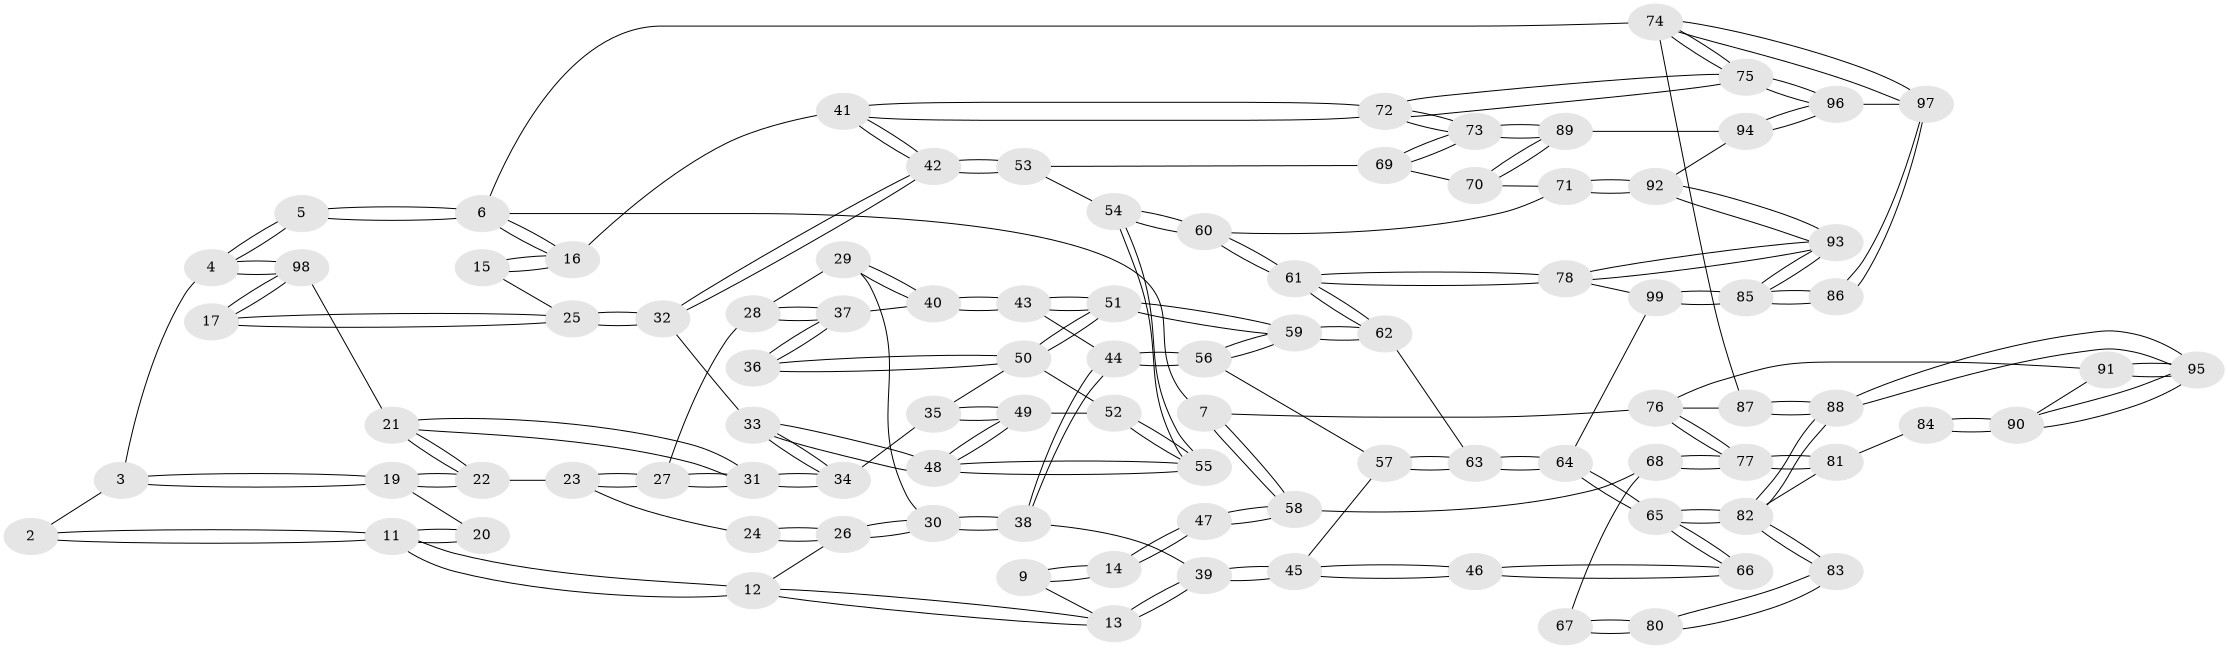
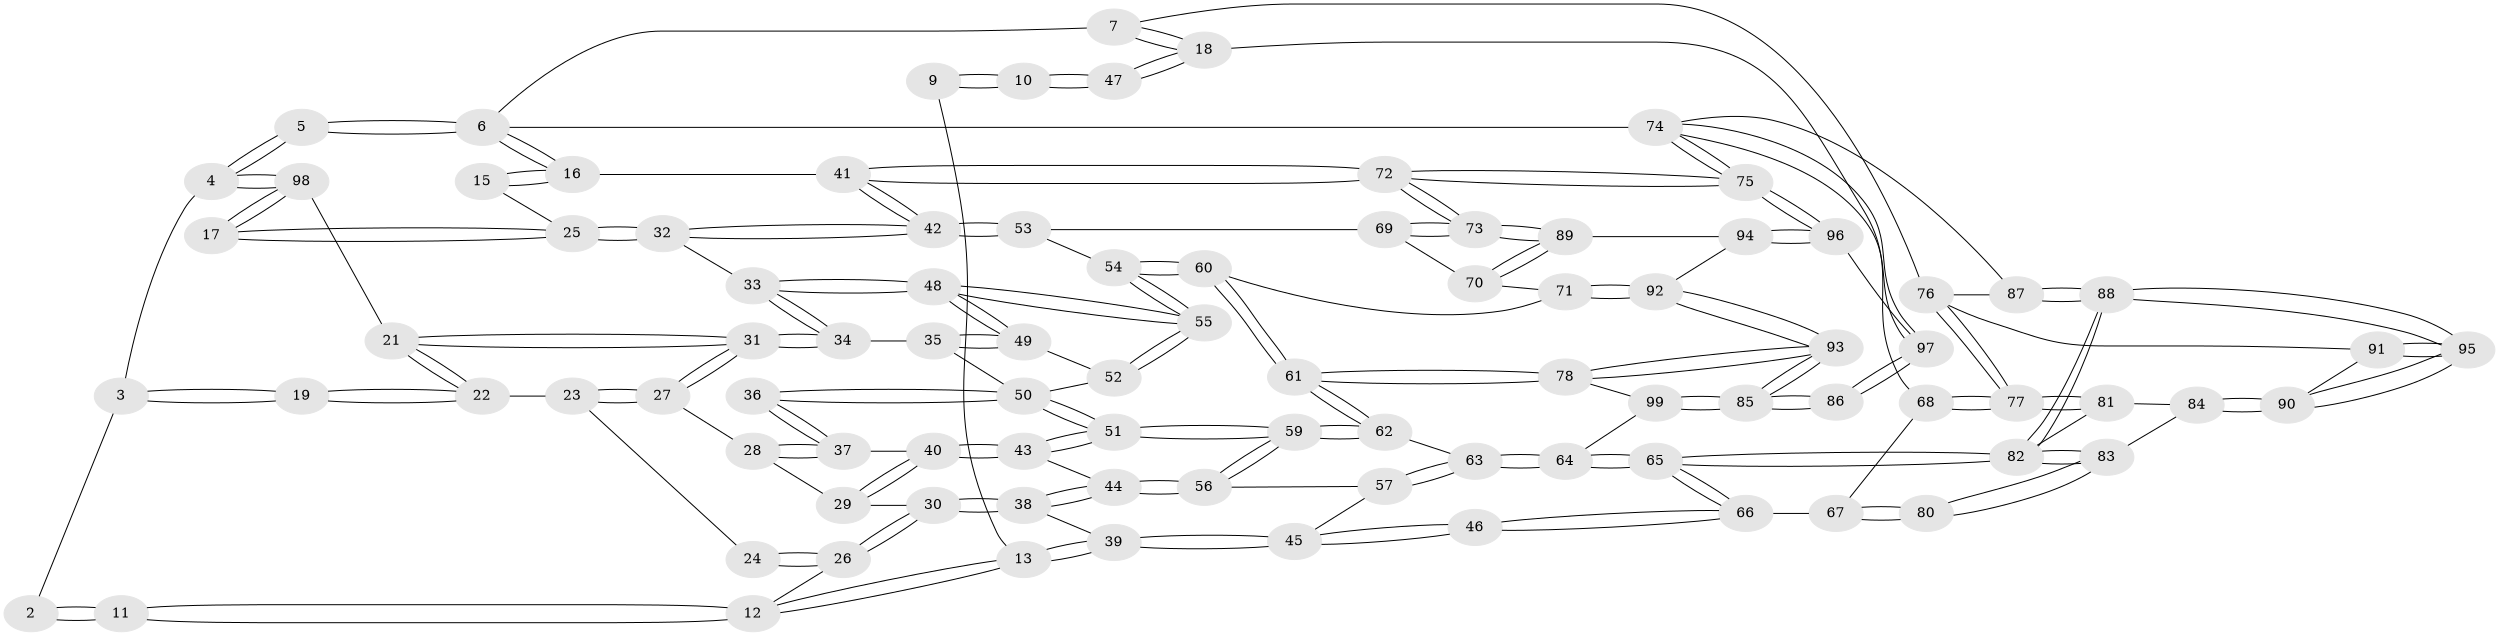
none -> (2152, 431)
(1295, 509) -> (1204, 50)
none -> (1791, 513)
(482, 535) -> none
(1114, 570) -> (1024, 81)
